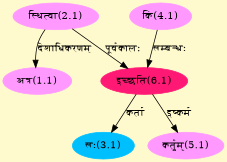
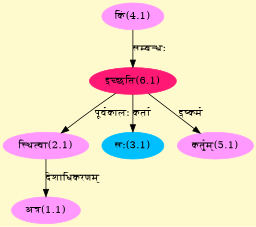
(97, 46) -> (91, 111)
